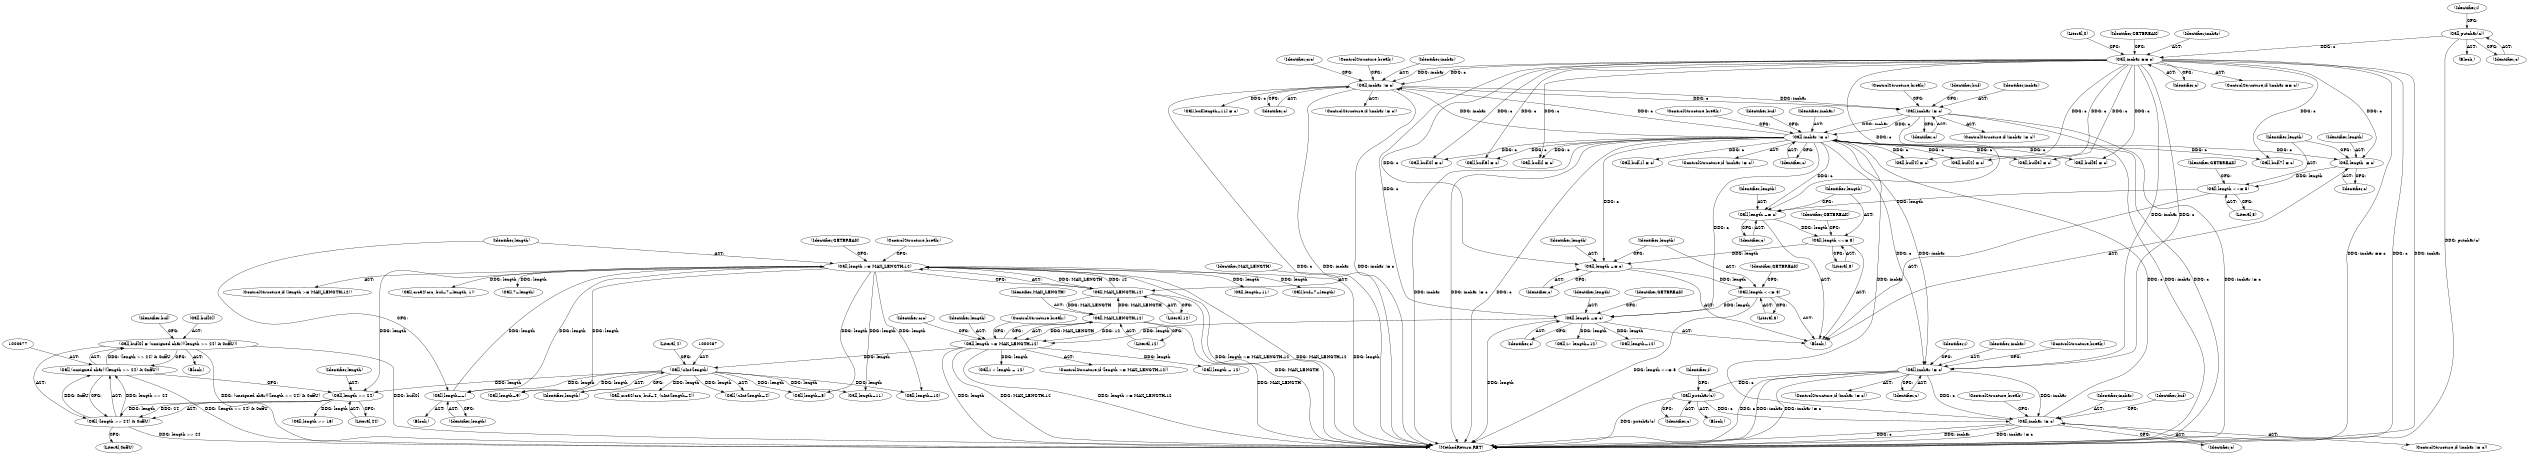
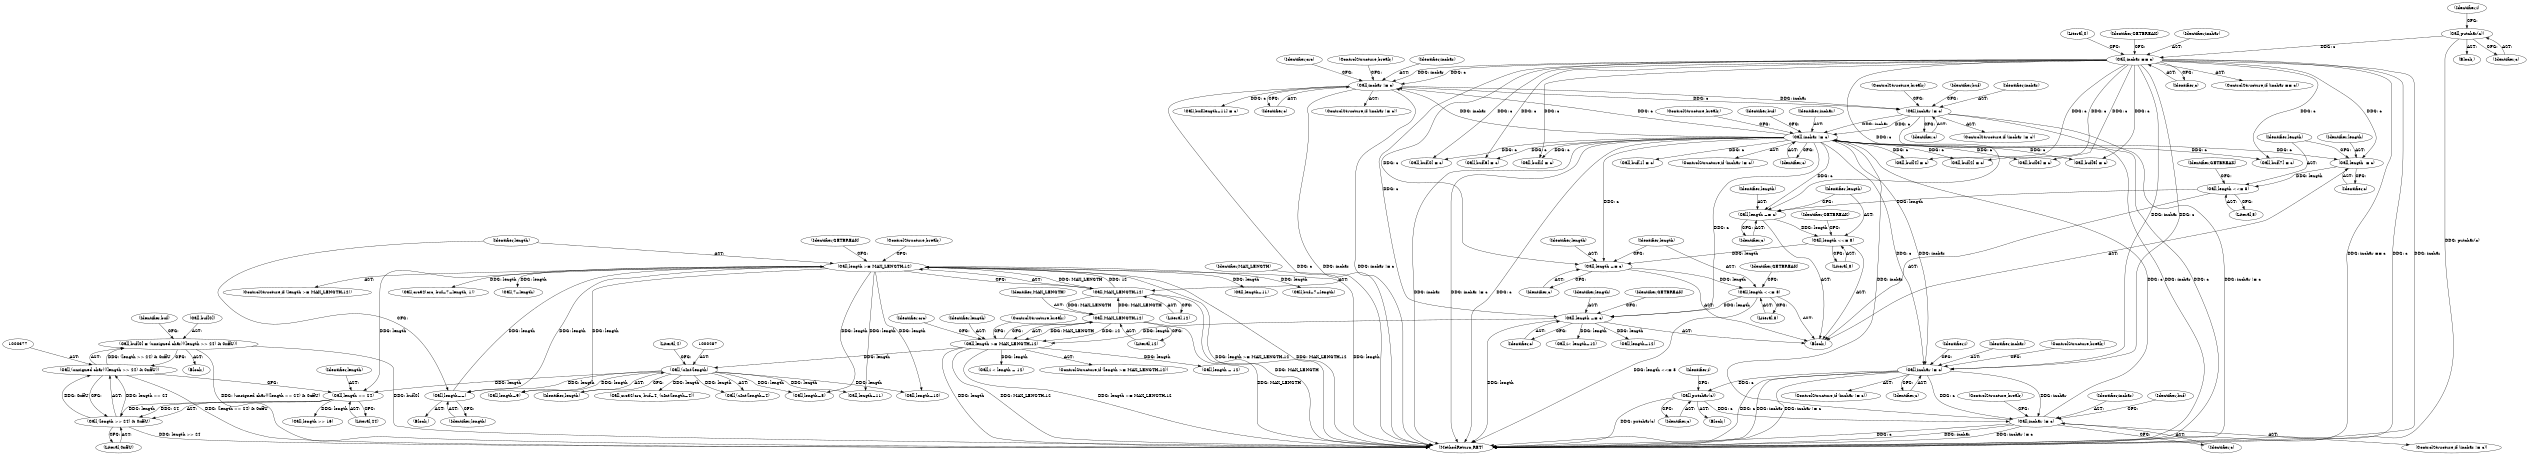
(37, 369) -> (122, 436)
